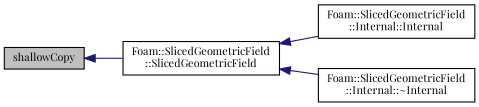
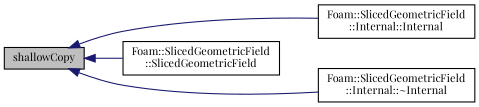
(304, 39) -> (197, 22)
(304, 73) -> (197, 93)
